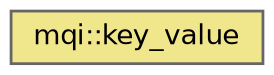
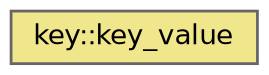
(137, 37) -> (134, 37)
